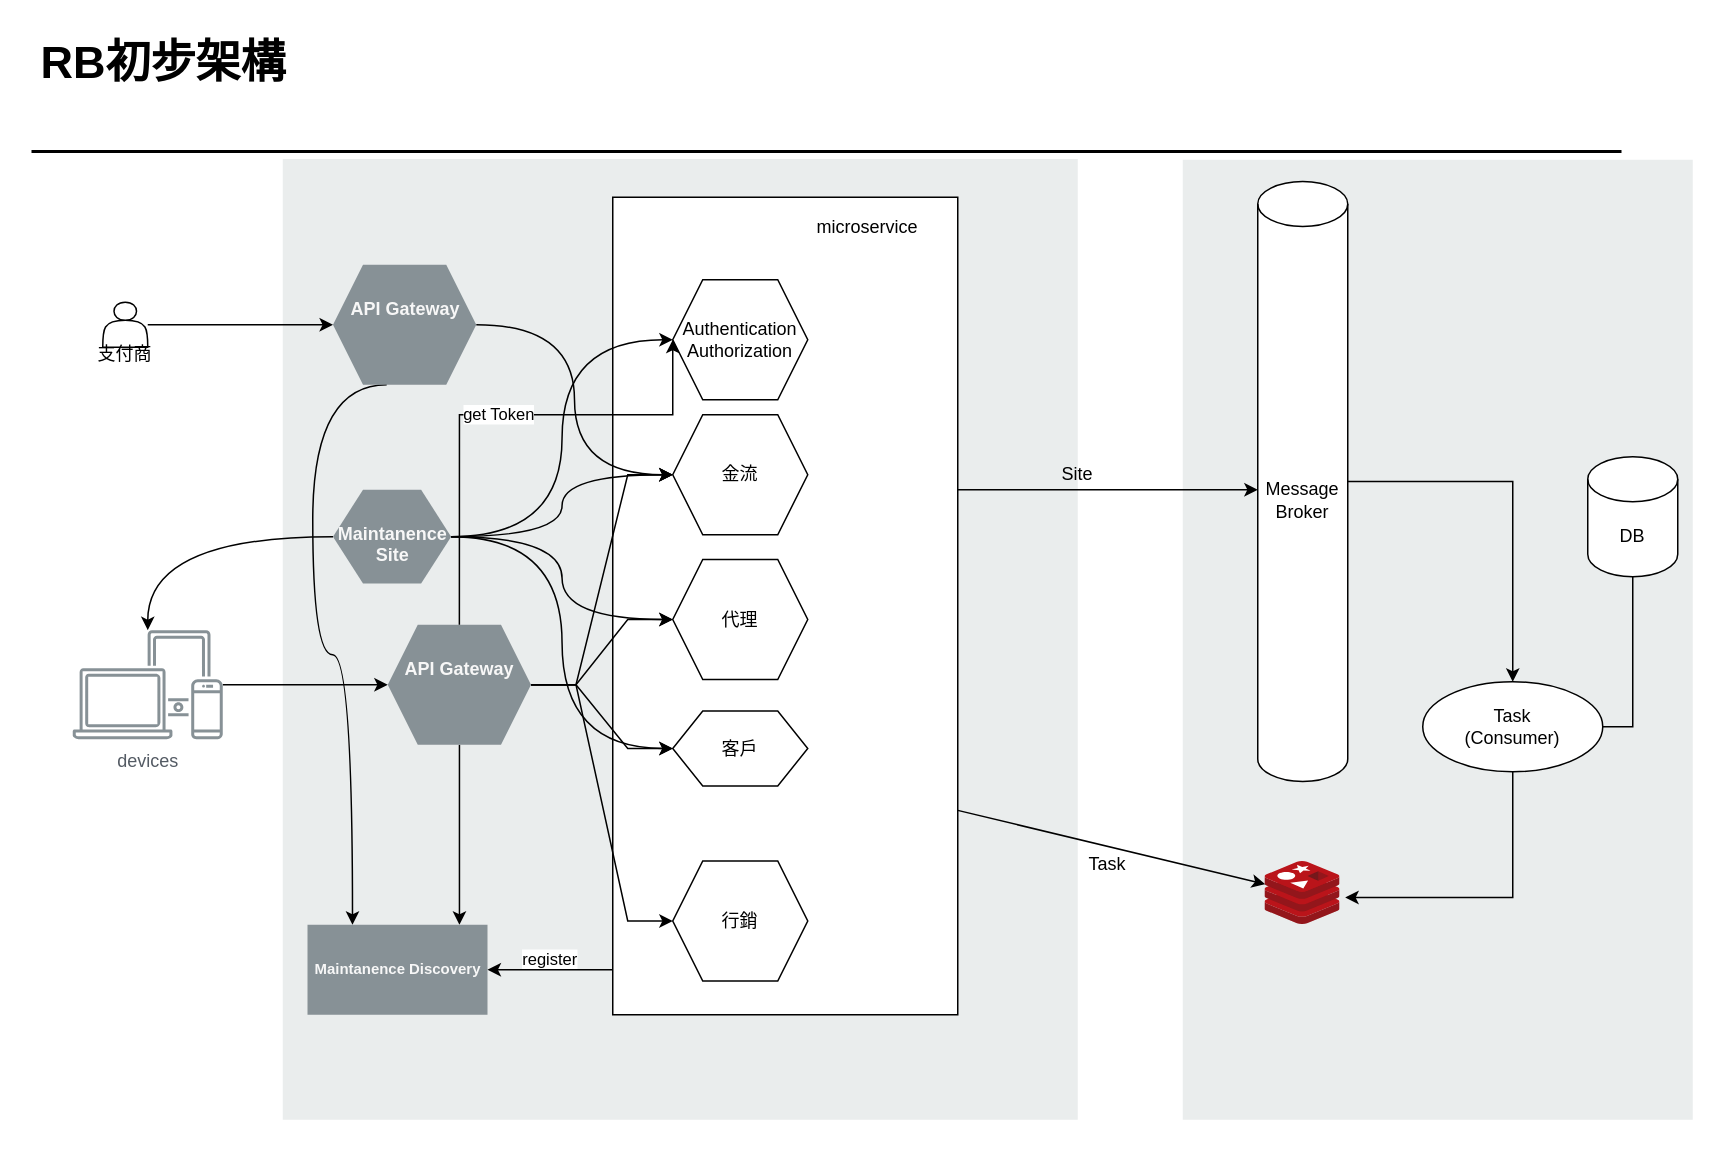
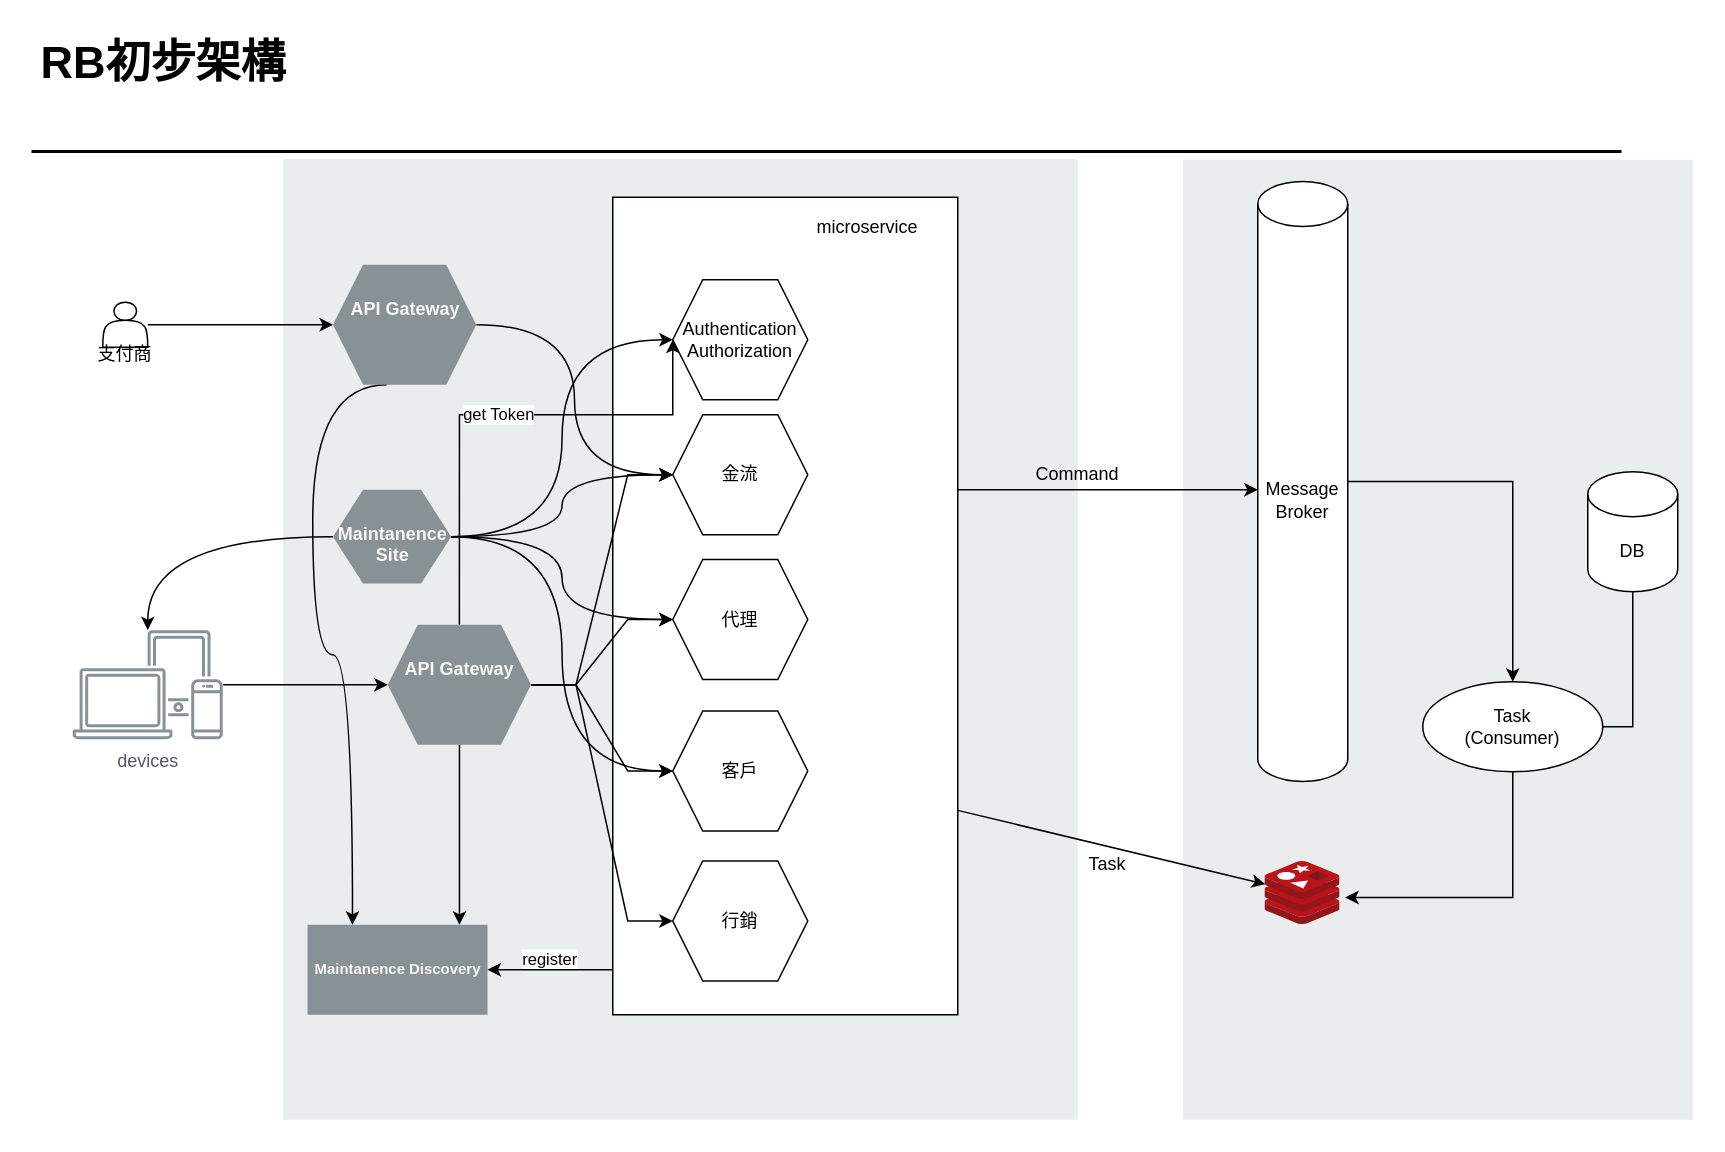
(1078, 475) -> (1078, 475)
(1633, 517) -> (1633, 532)
(740, 749) -> (740, 771)
